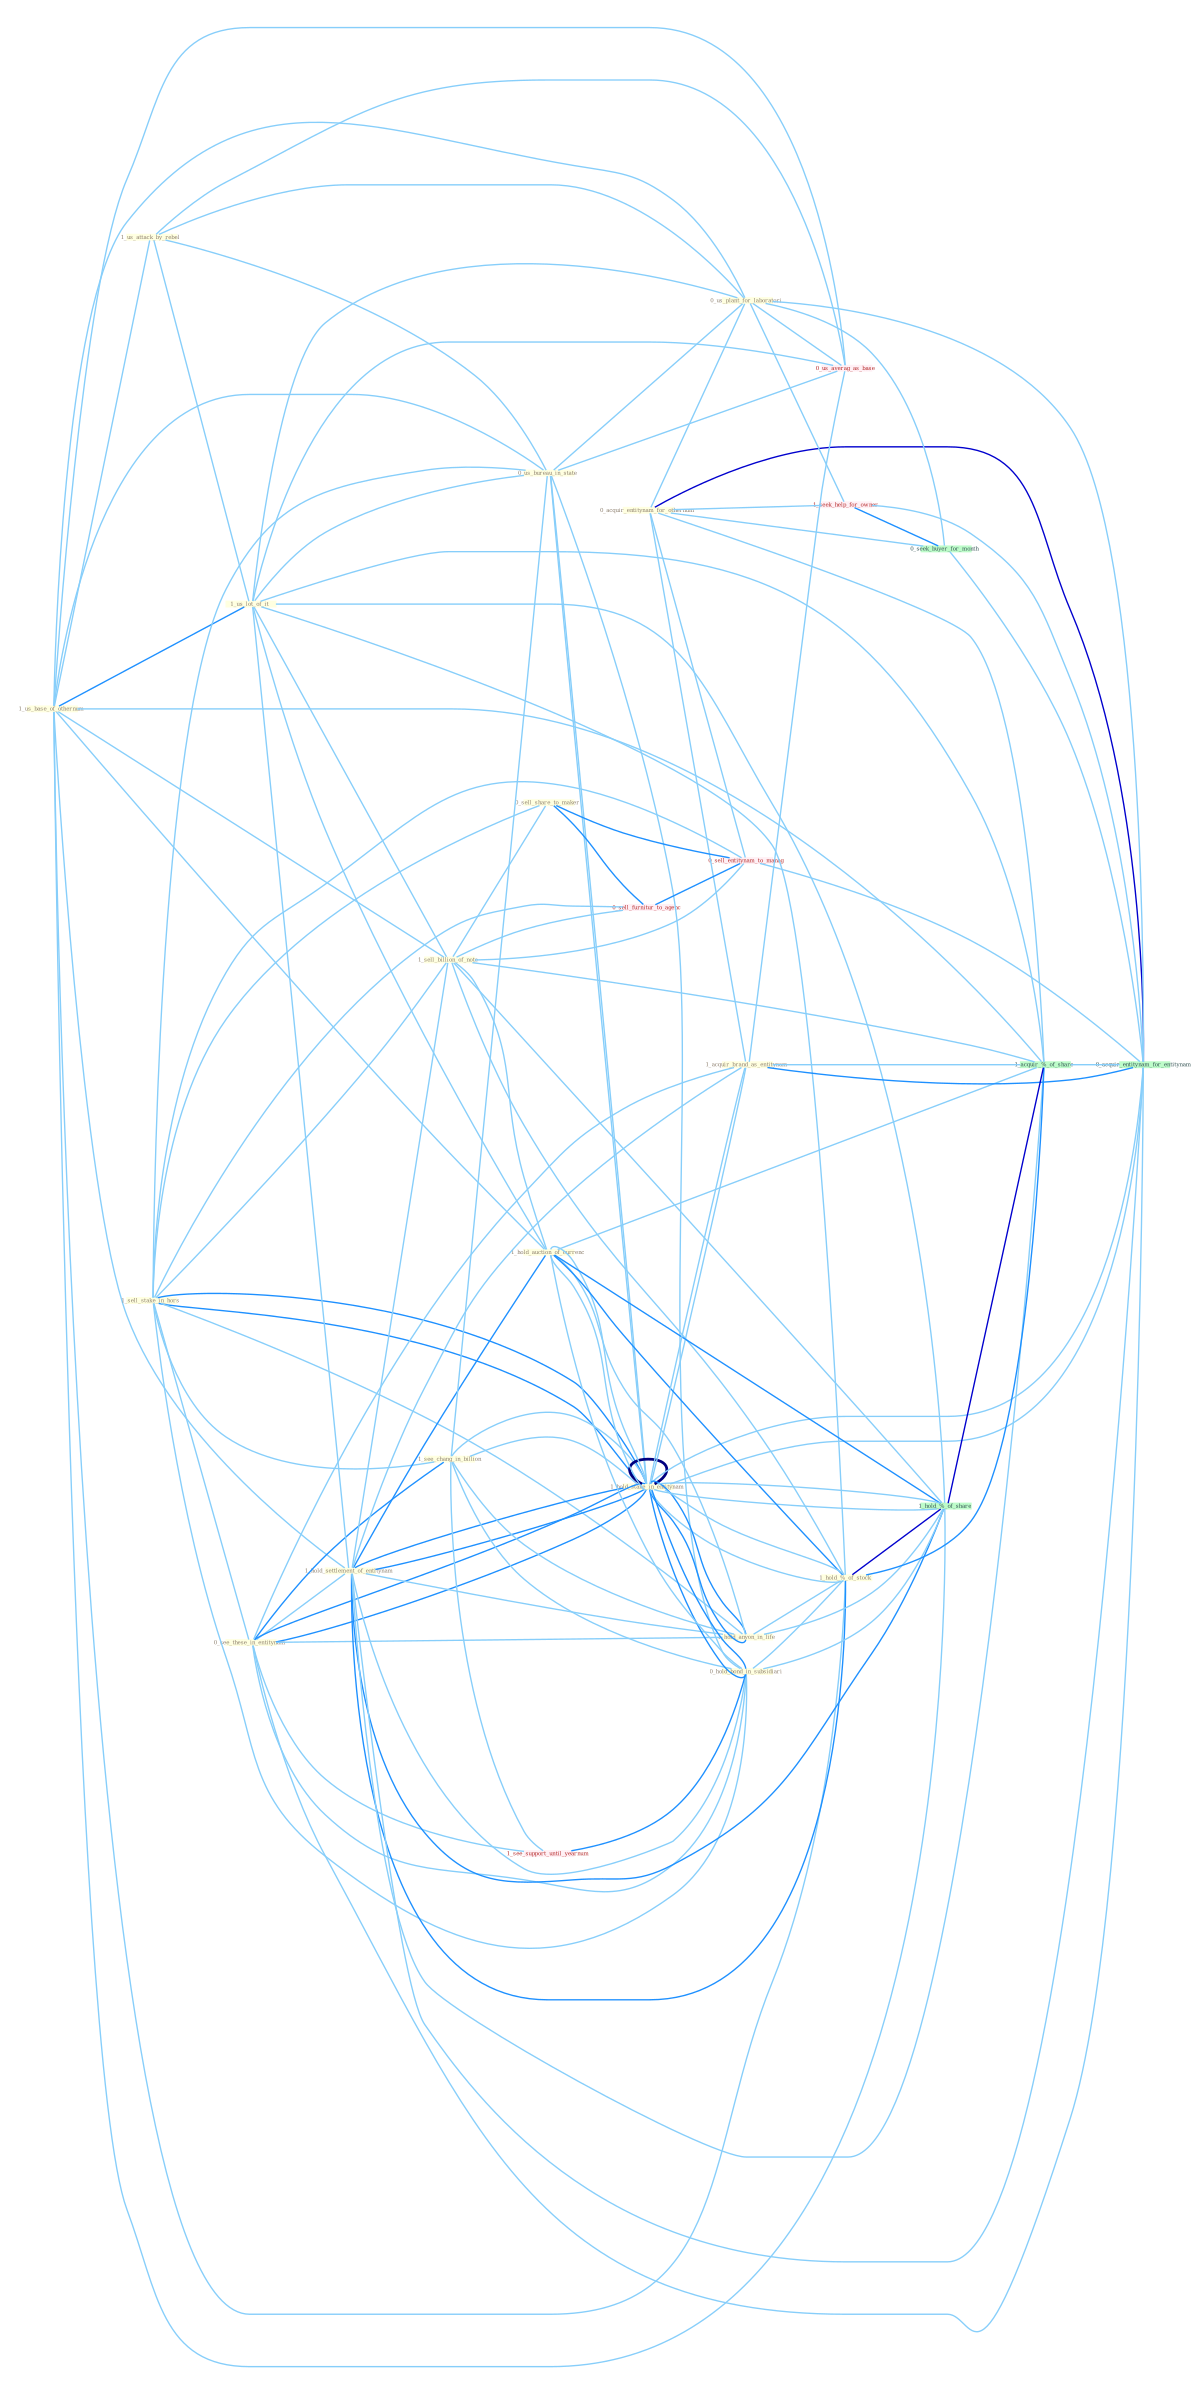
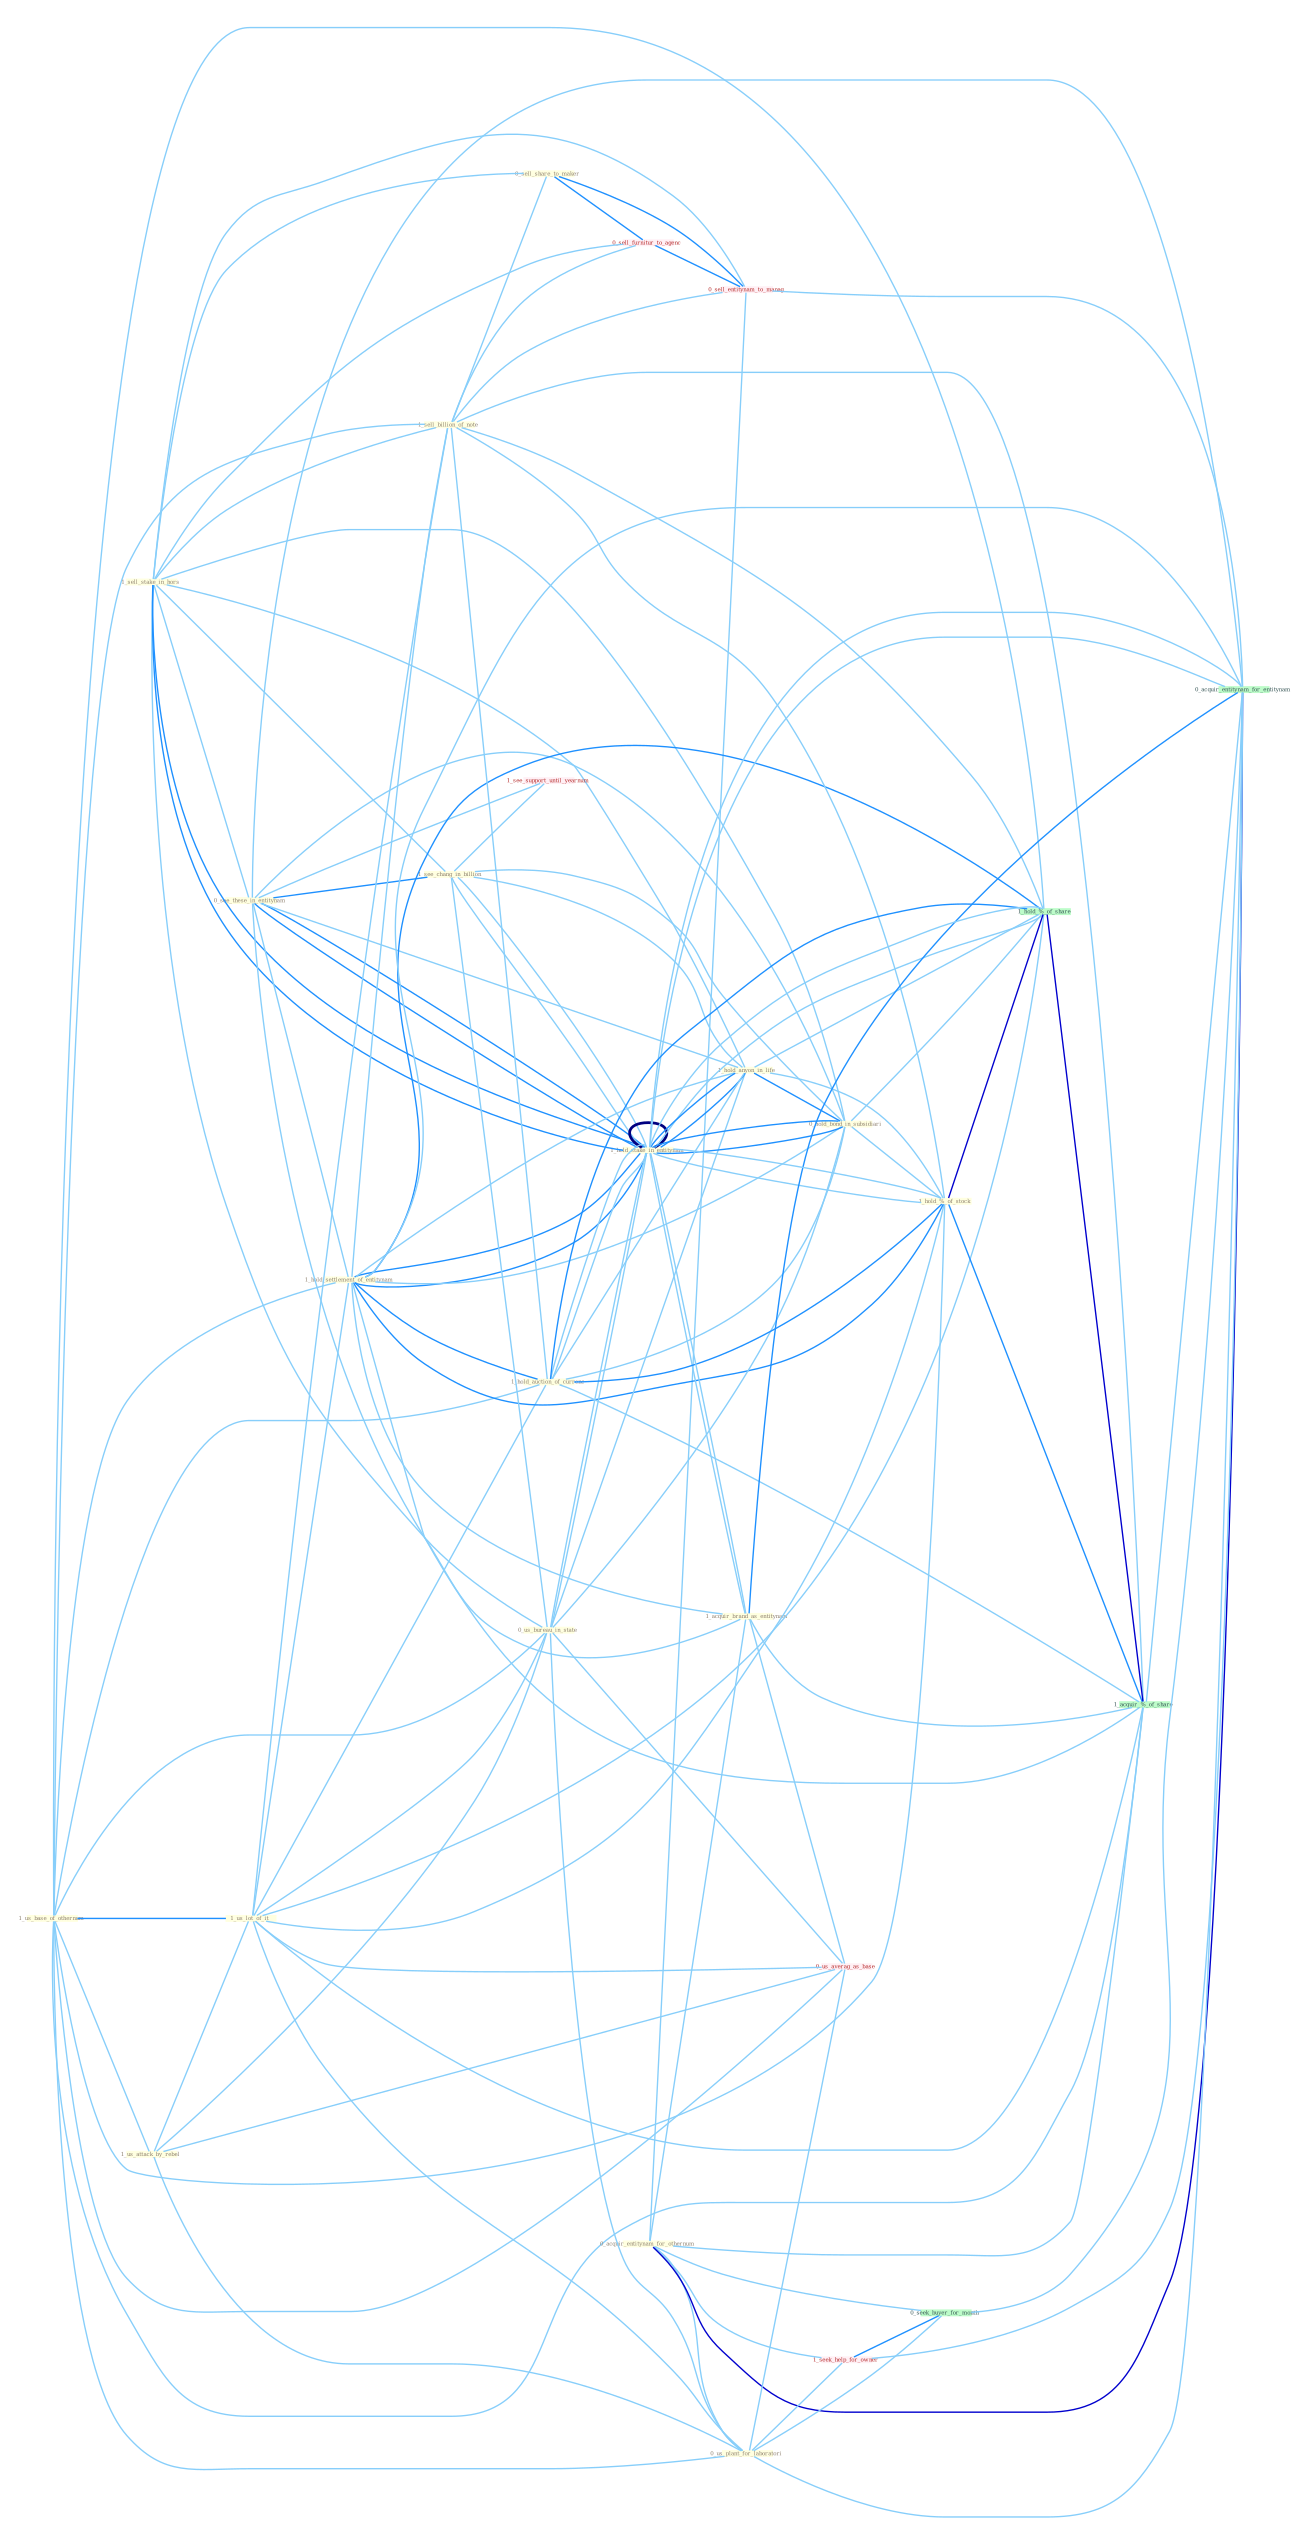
none -> (653, 1336)
(688, 1794) -> (797, 1097)
